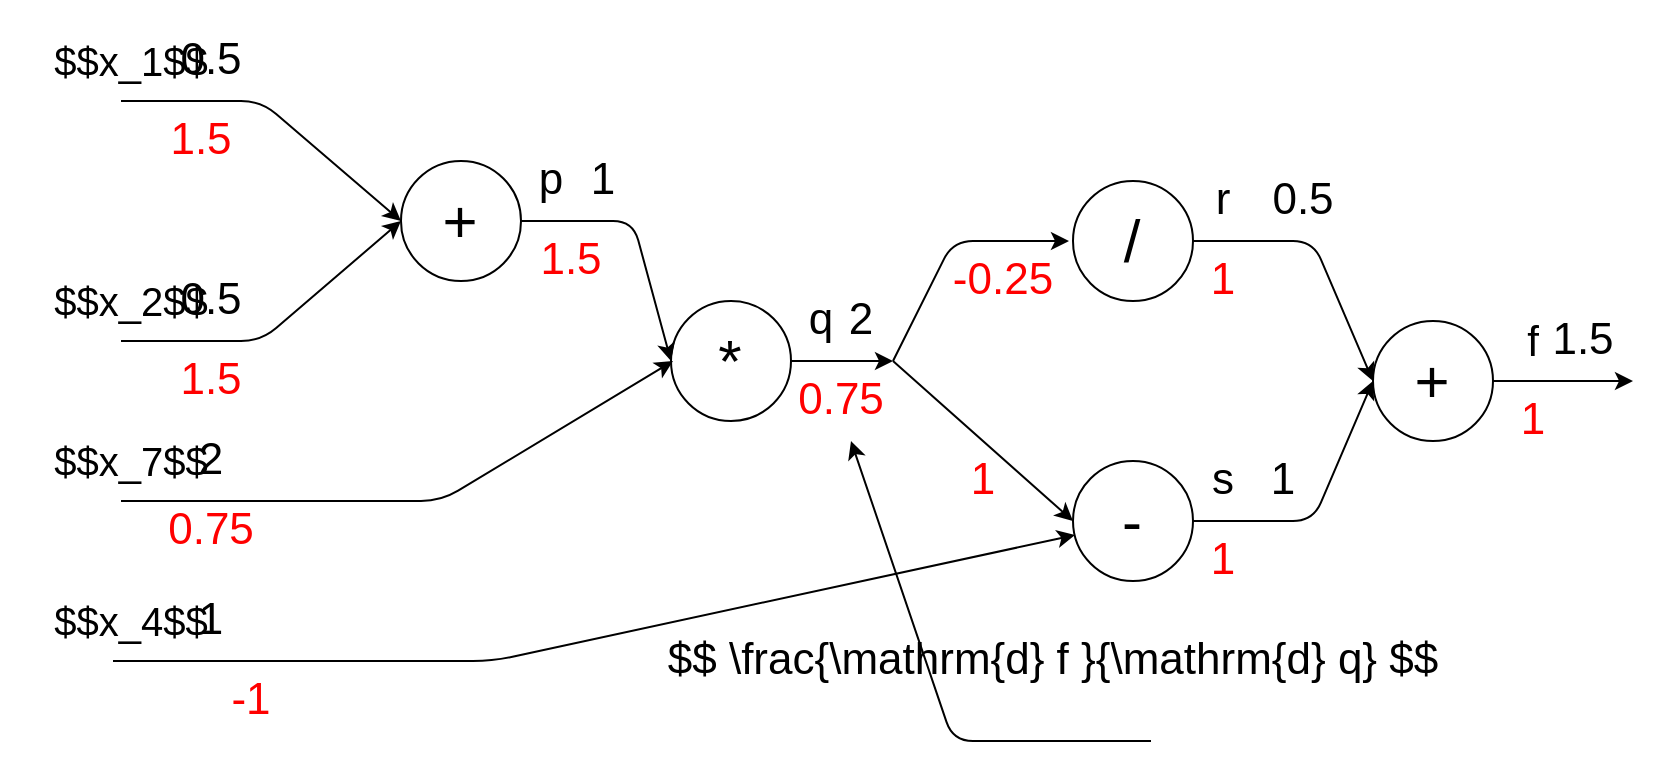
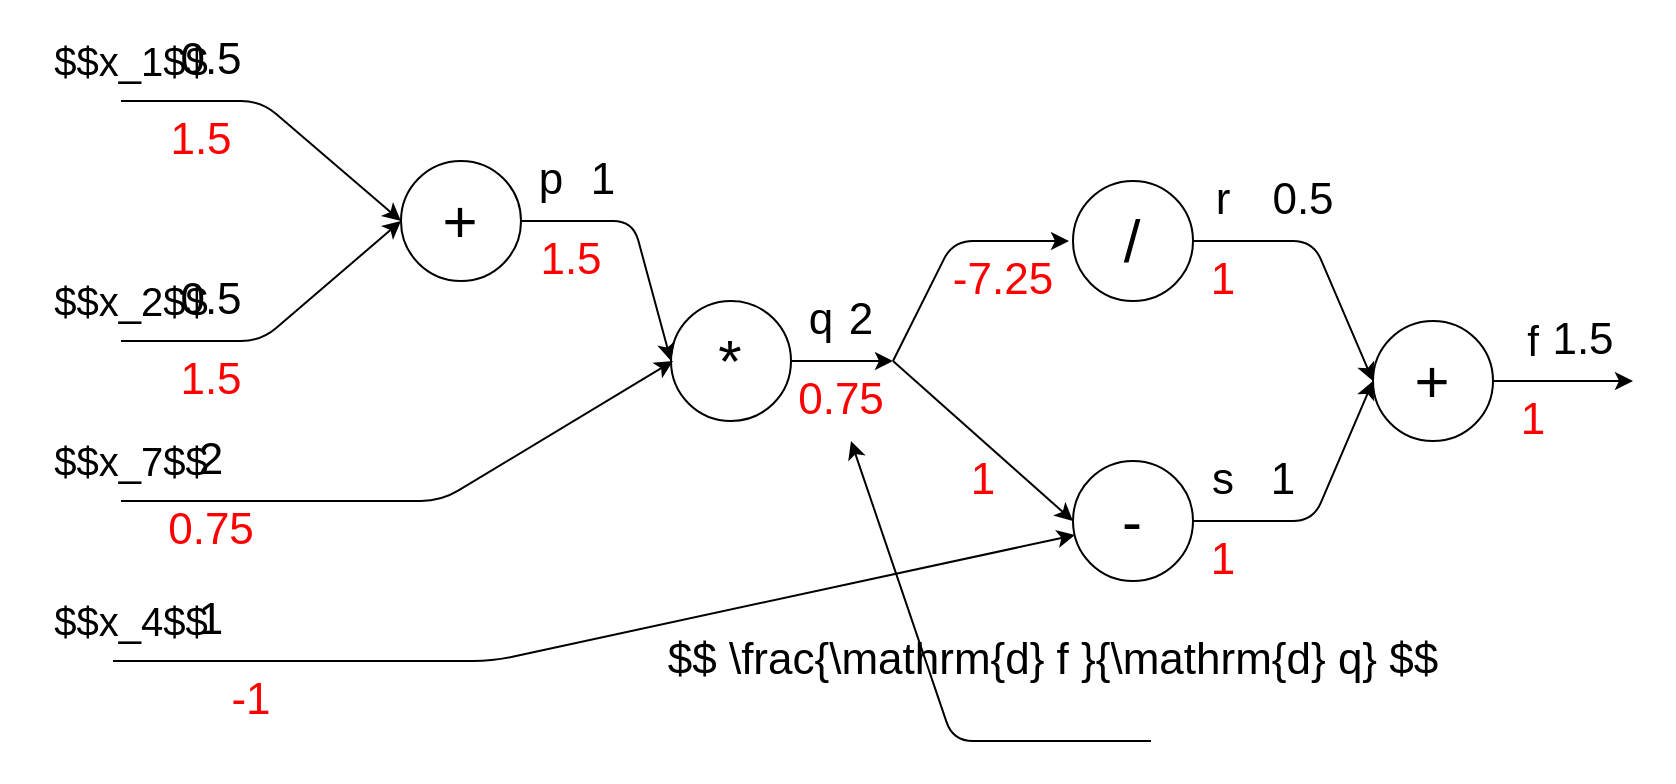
(1004, 281) -> (1004, 281)
